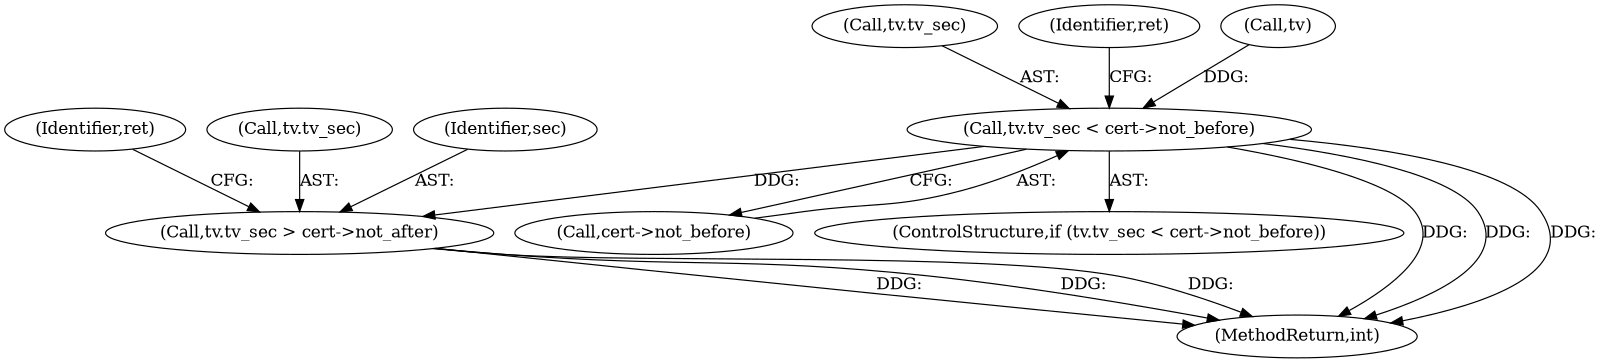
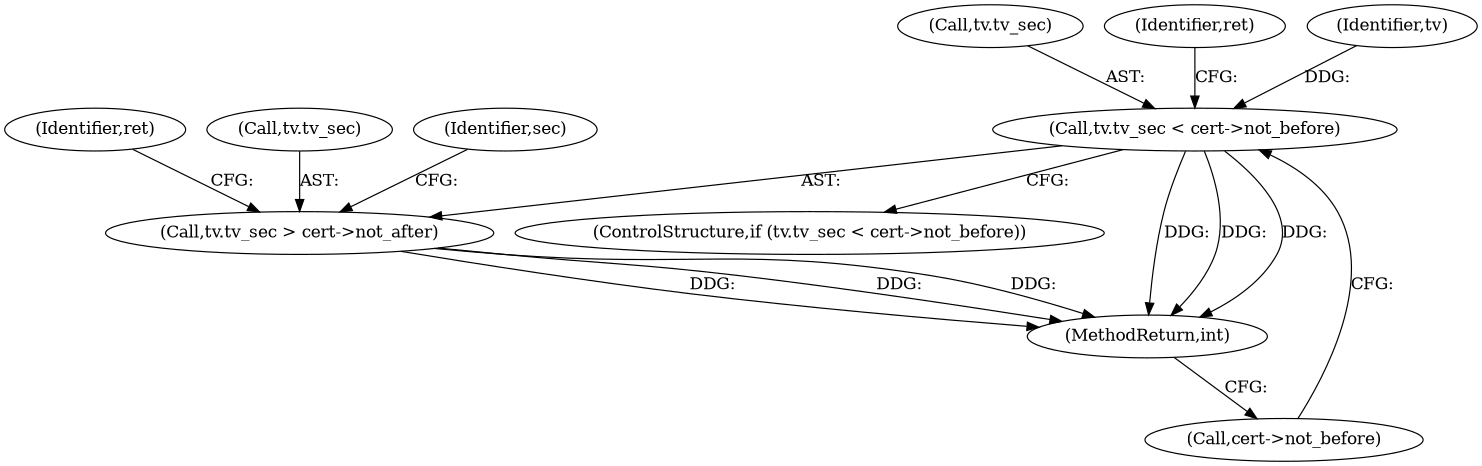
(1278, 26) -> (1392, 26)
(438, 181) -> (439, 181)
(779, 181) -> (824, 181)
(884, 181) -> (1211, 384)
(1039, 181) -> (1375, 285)
(1132, 181) -> (1050, 181)
